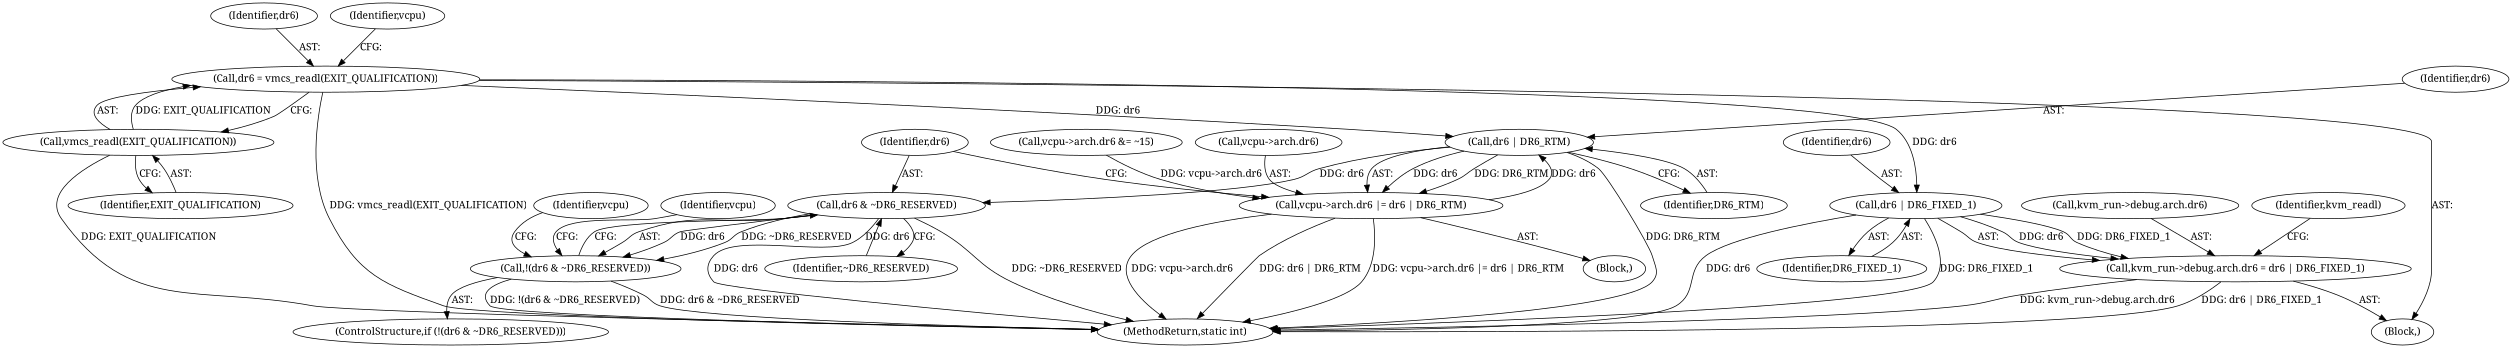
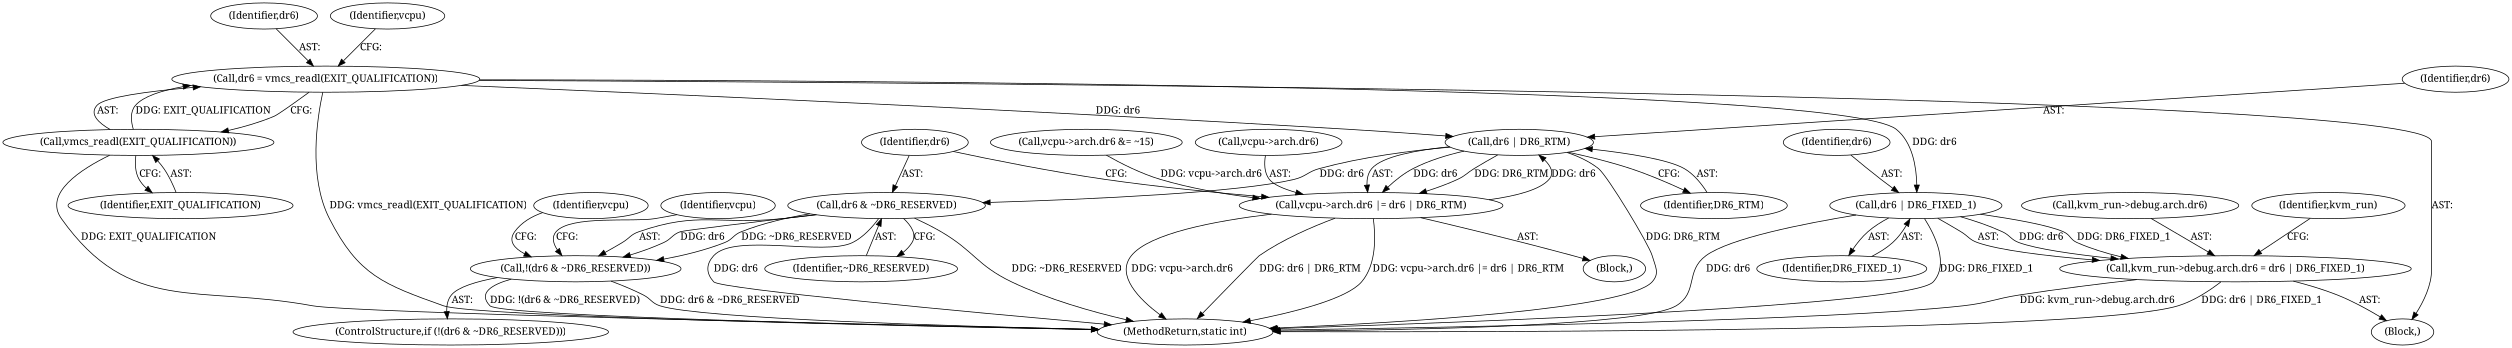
(2328, 206) -> (2328, 206)
(651, 223) -> none
(887, 237) -> (887, 237)
